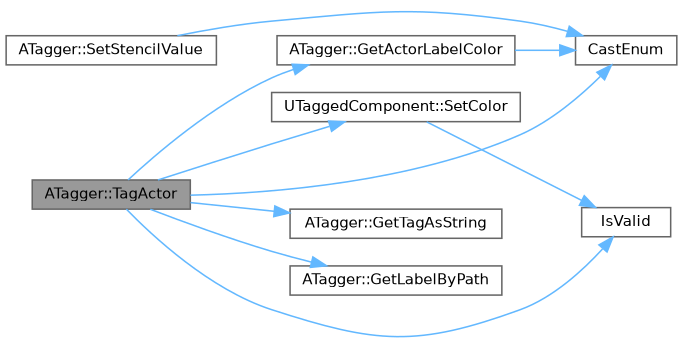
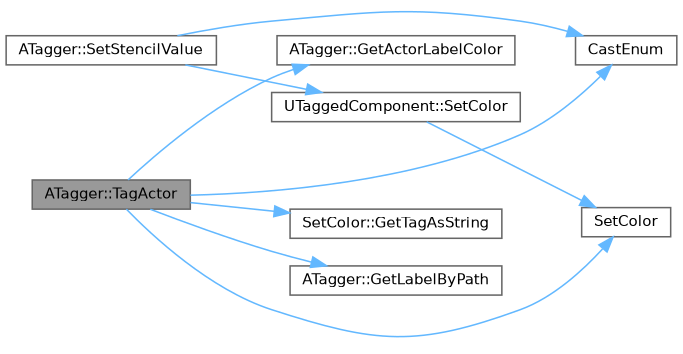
(537, 50) -> none
(244, 153) -> (246, 77)
(626, 222) -> (626, 222)
(396, 224) -> (396, 224)
